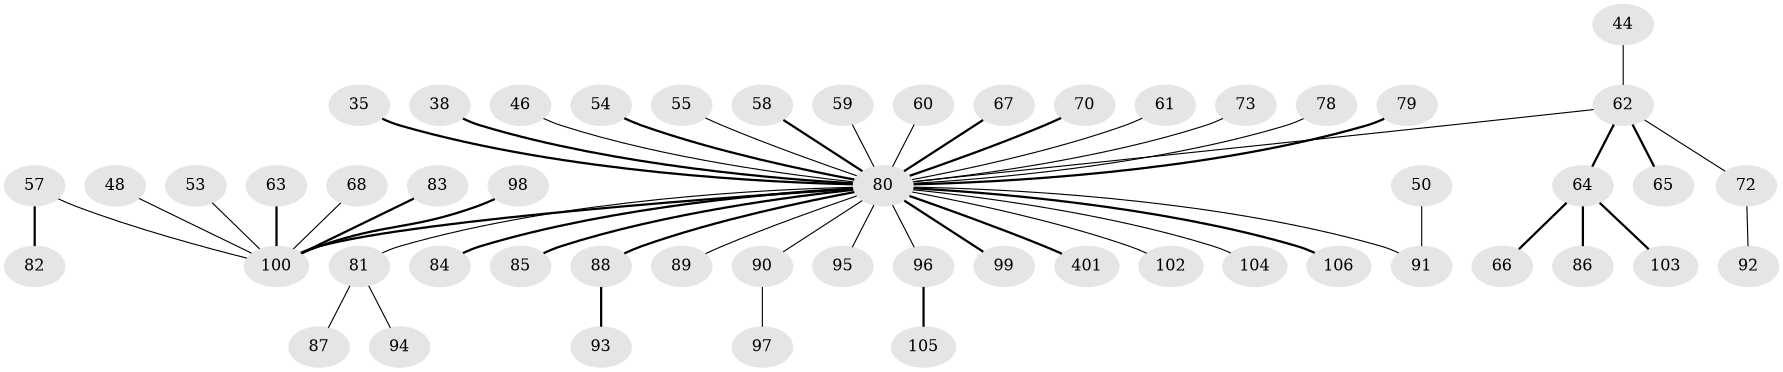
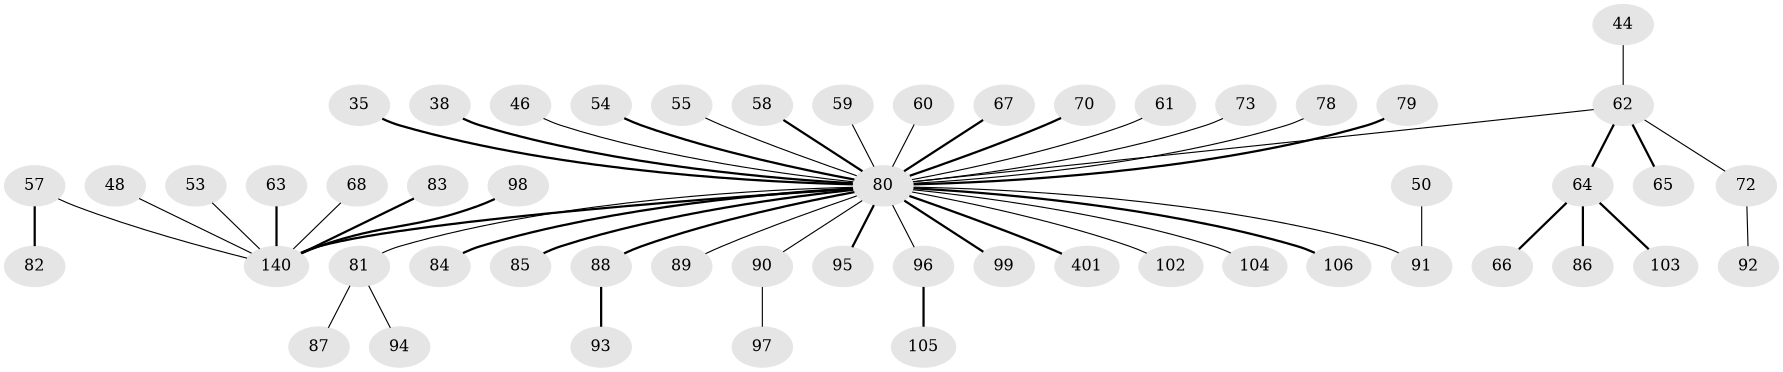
(863, 226) -> (863, 226)
(277, 266) -> (277, 266)
